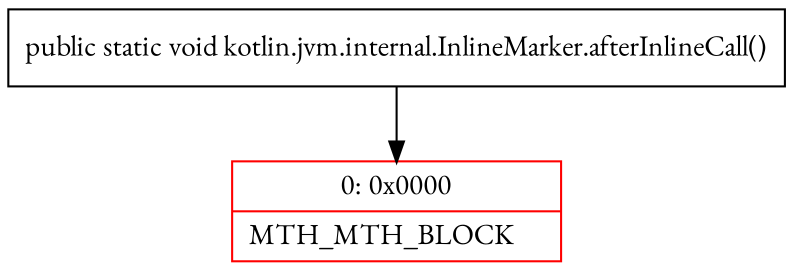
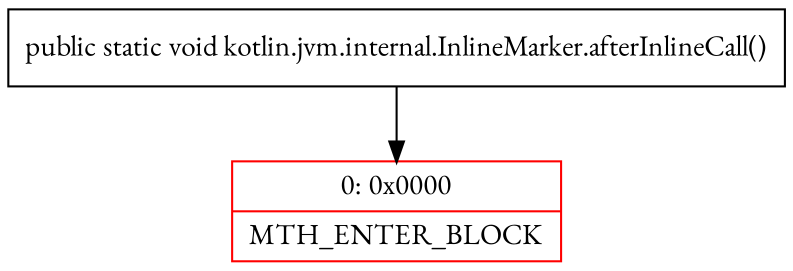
(382, 235) -> (397, 235)
